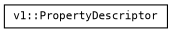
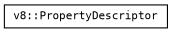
(86, 16) -> (86, 16)
